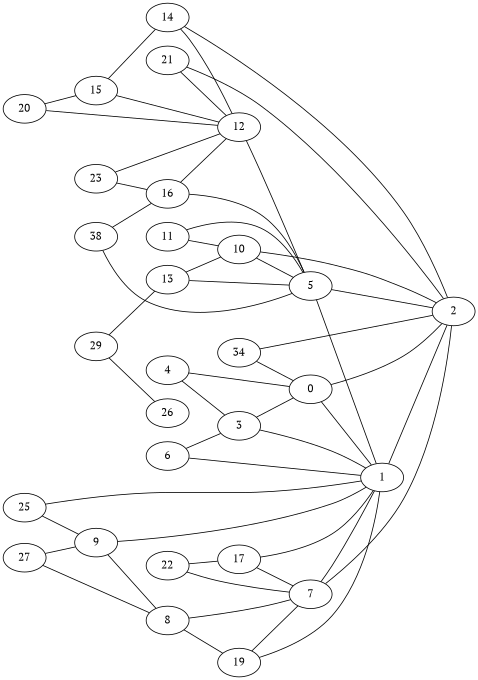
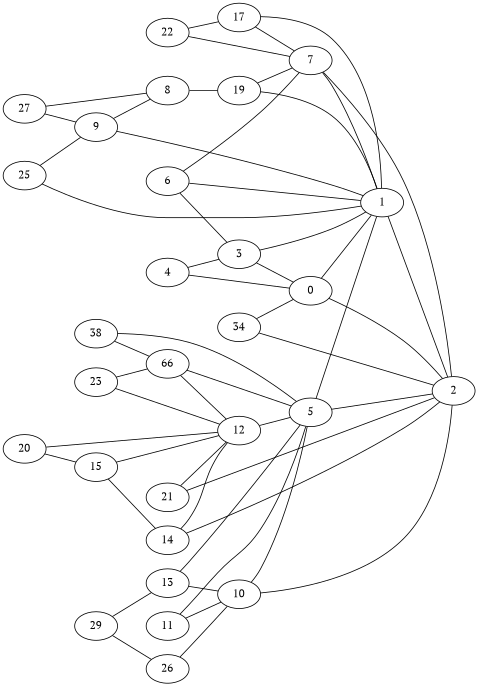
(168, 194) -> (168, 364)
(240, 611) -> (245, 126)
none -> (204, 632)
